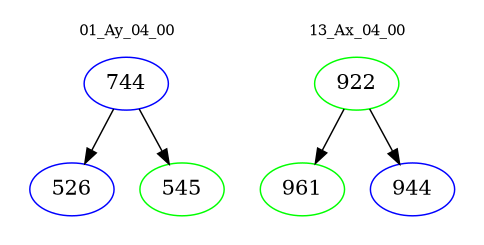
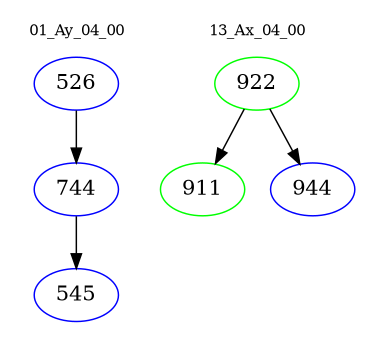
(103, 130) -> (76, 129)
(182, 189) -> (76, 295)
(302, 189) -> (203, 189)
